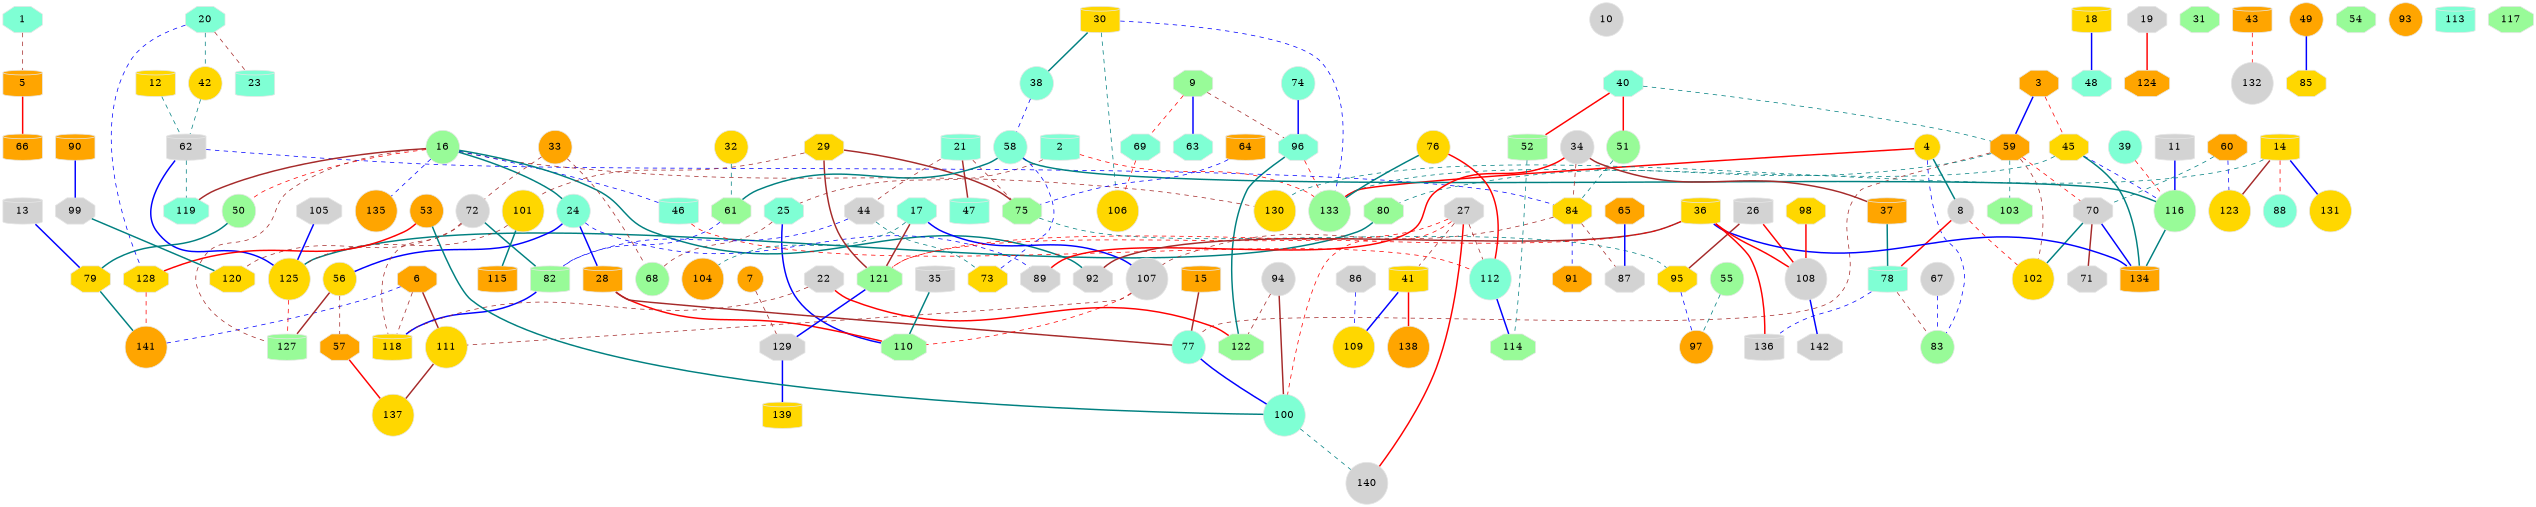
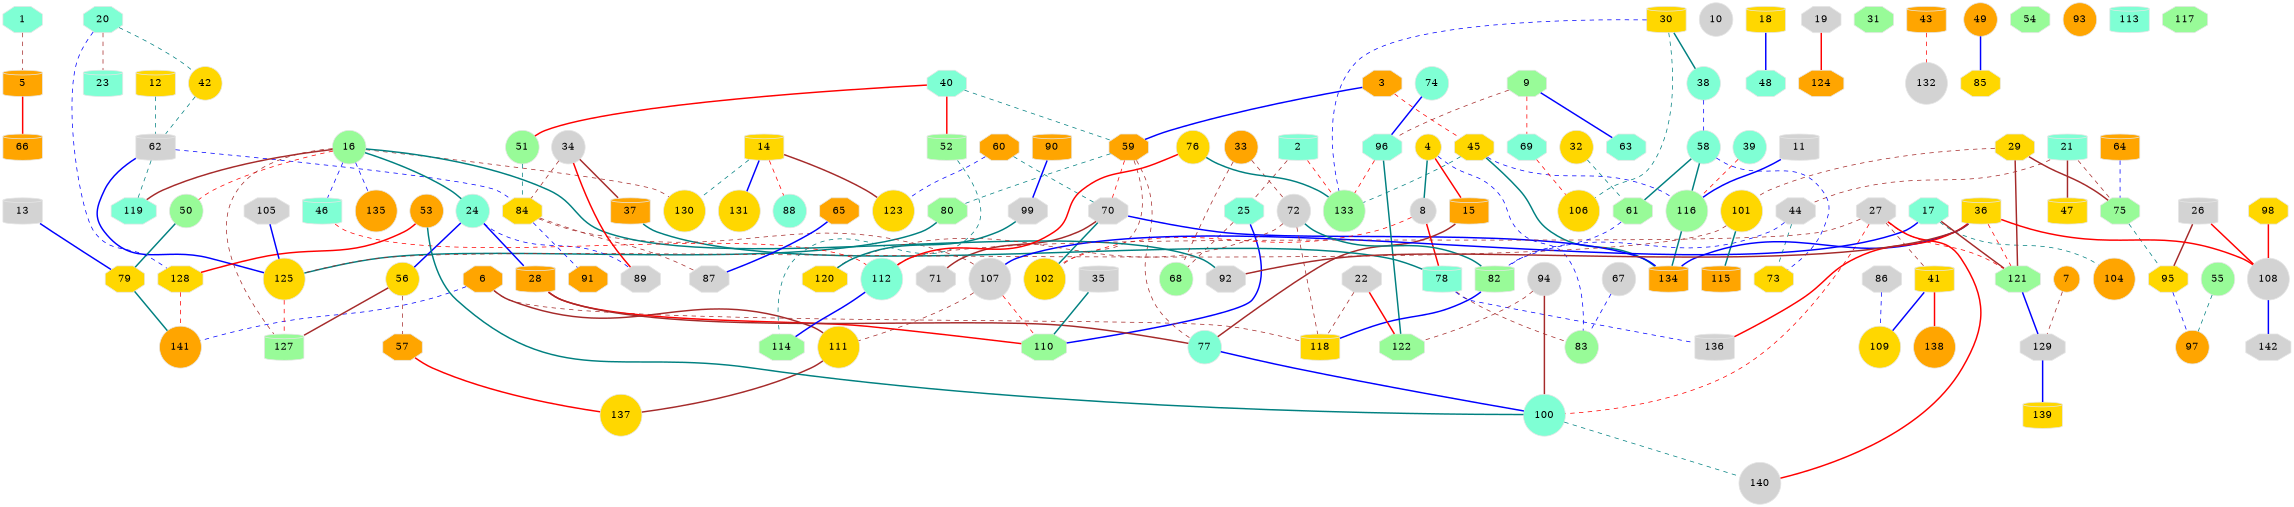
(1671, 164) -> (1448, 178)
(969, 211) -> (2067, 211)
(2010, 211) -> none
